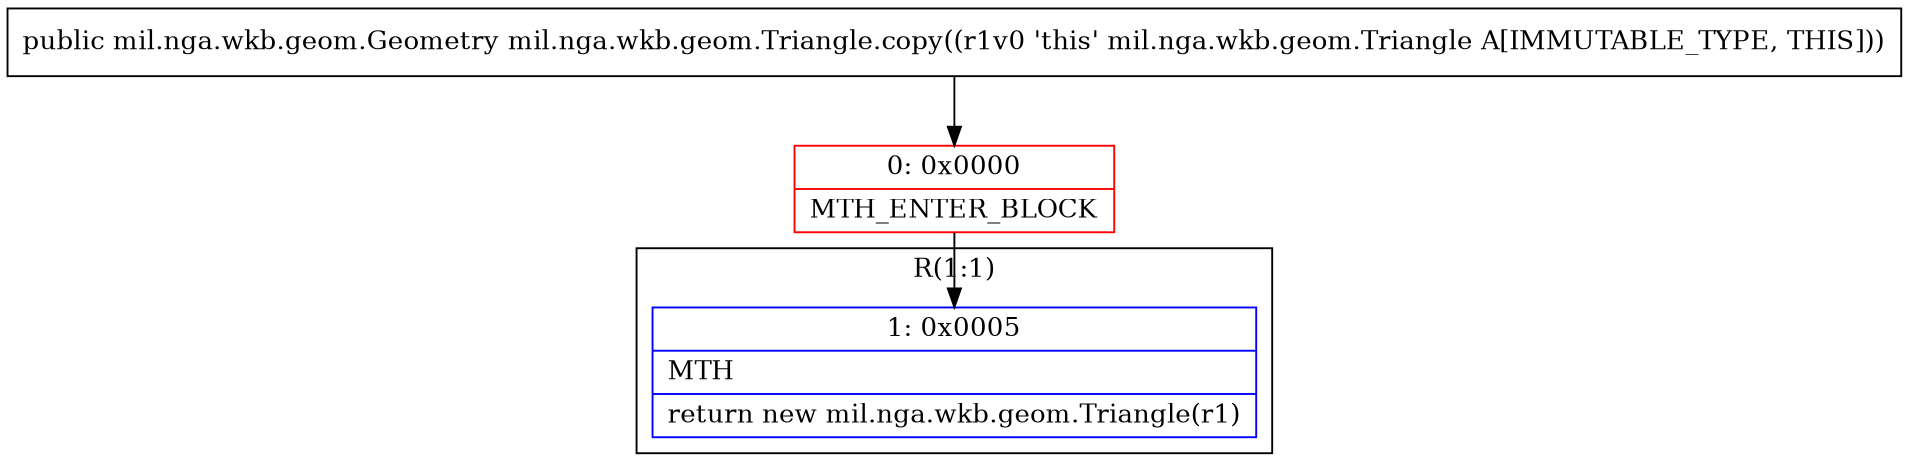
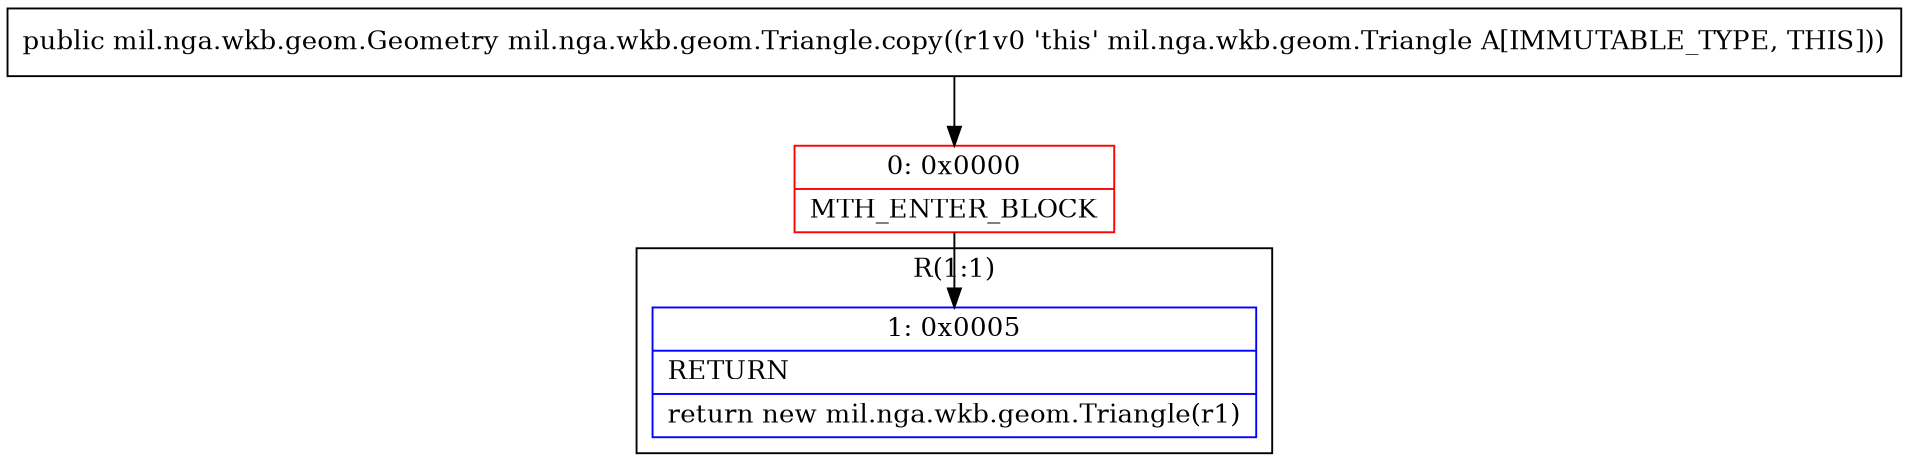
(701, 371) -> (729, 371)
